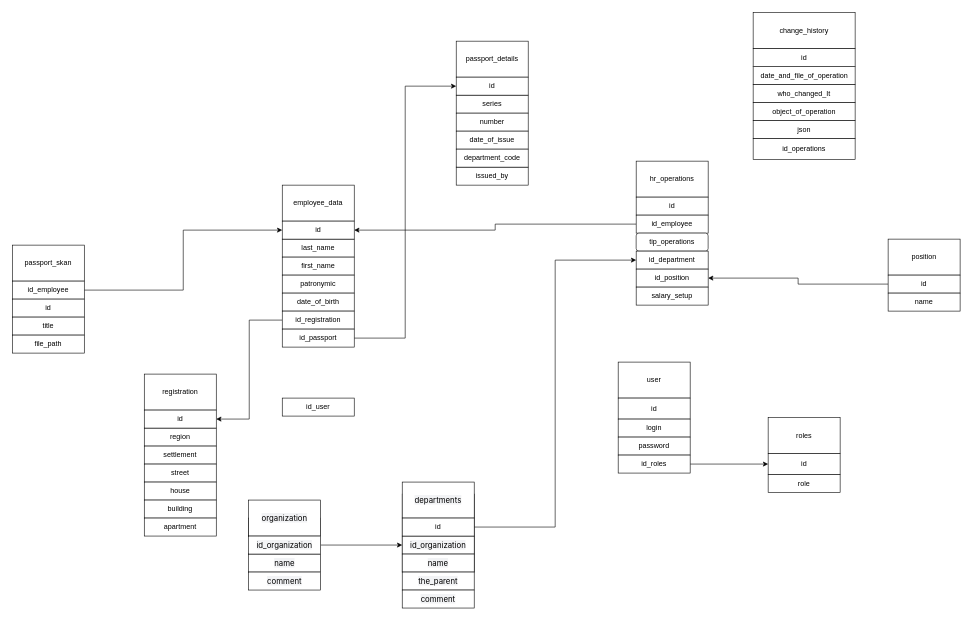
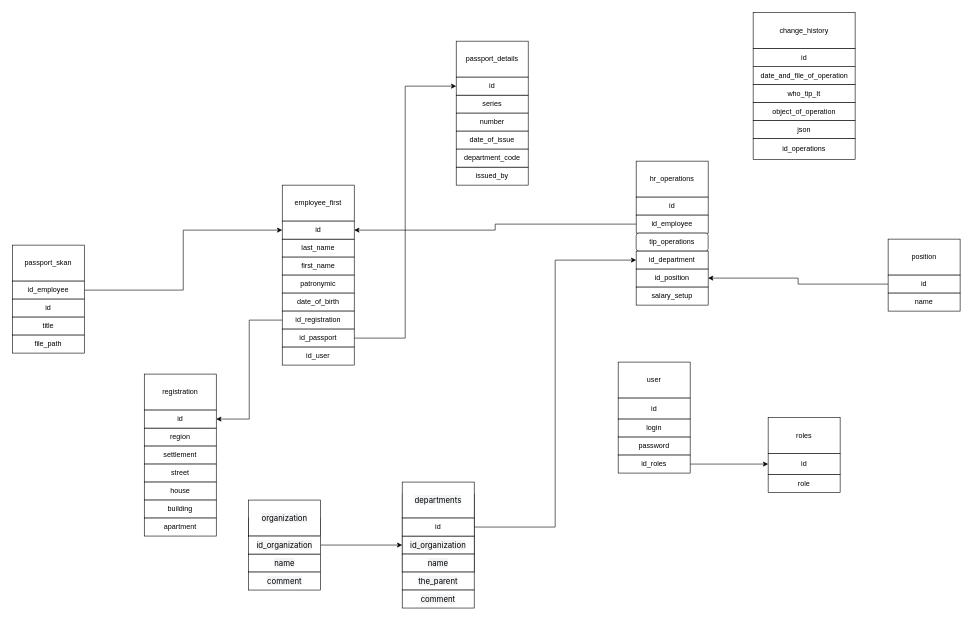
(804, 94) -> (804, 94)
(318, 203) -> (318, 203)
(318, 407) -> (318, 356)
